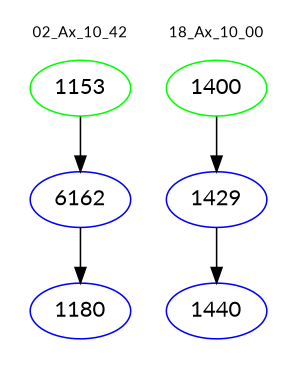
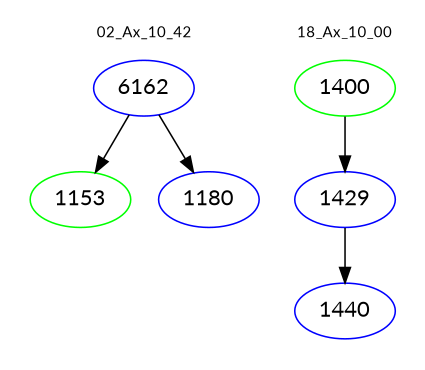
(80, 136) -> (116, 137)
